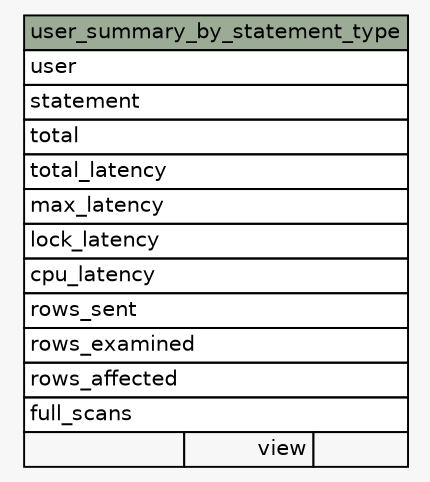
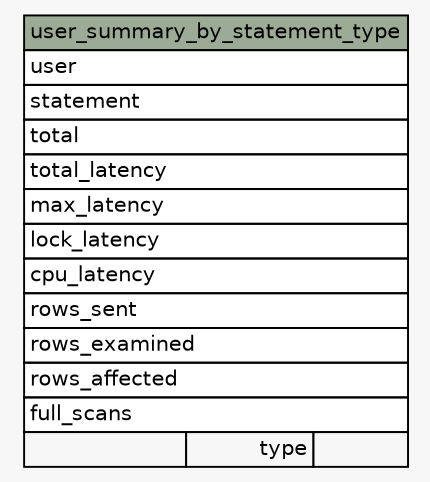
(283, 449) -> (284, 449)
